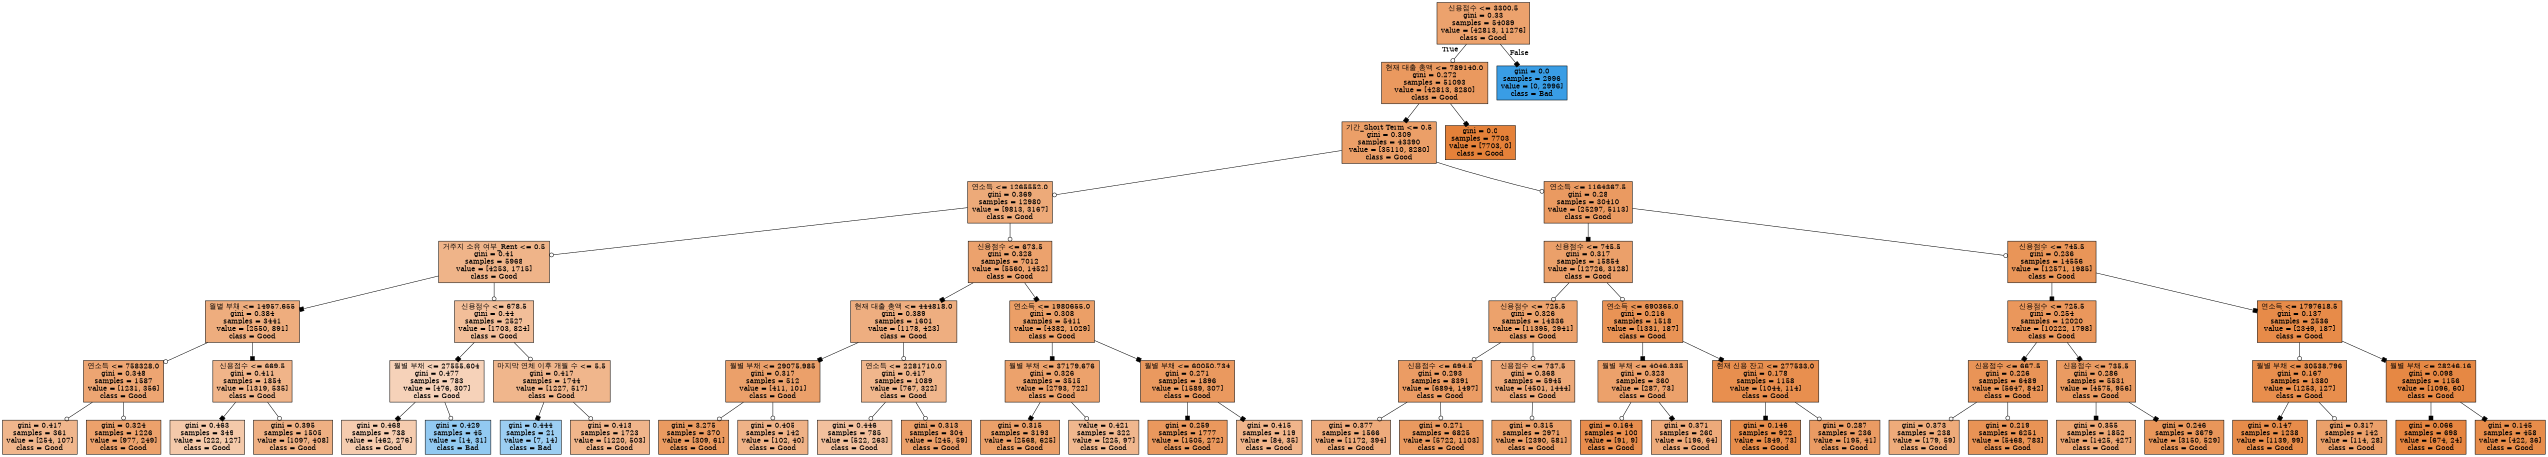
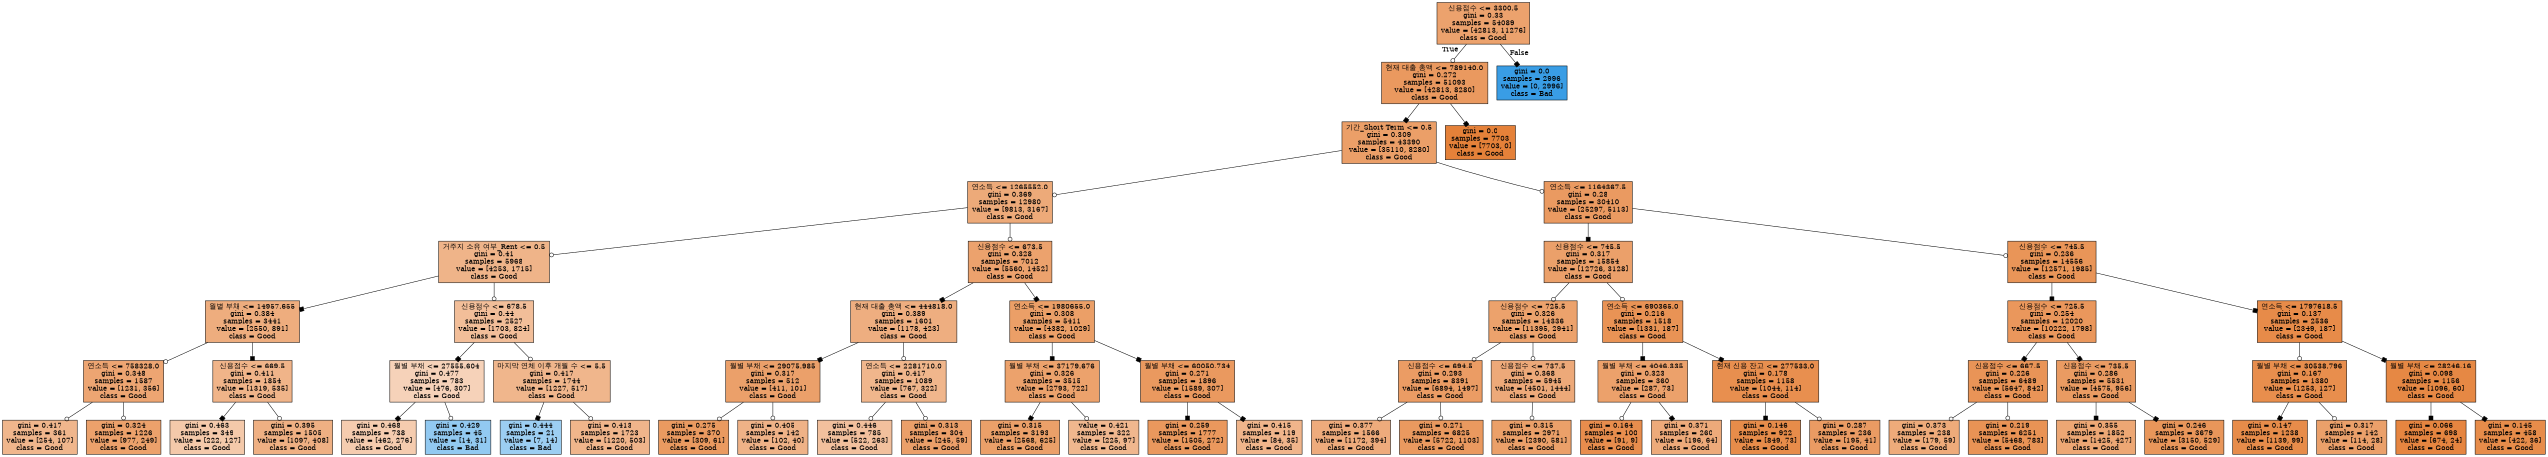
(694, 437) -> (694, 437)
